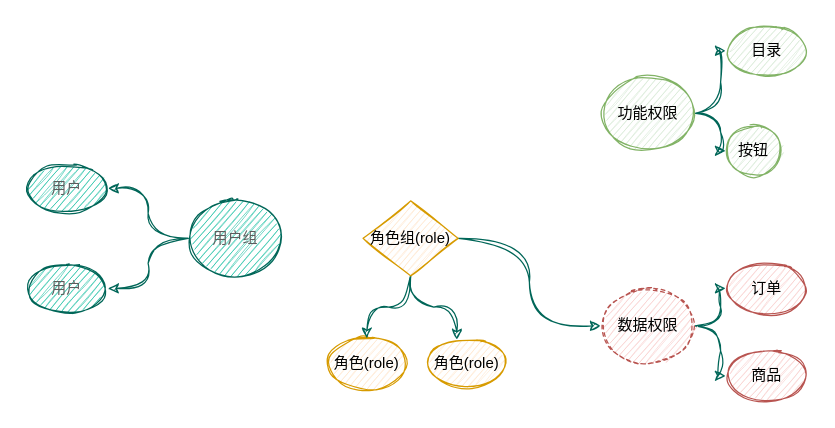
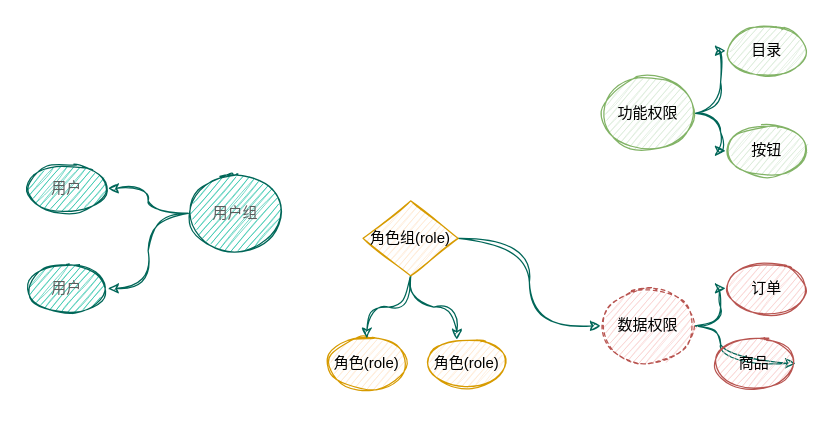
(754, 151) -> (767, 151)
(236, 238) -> (236, 213)
(767, 376) -> (754, 363)
